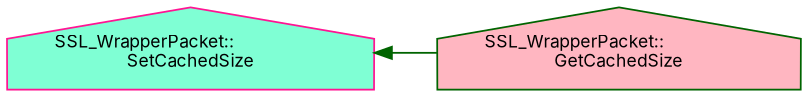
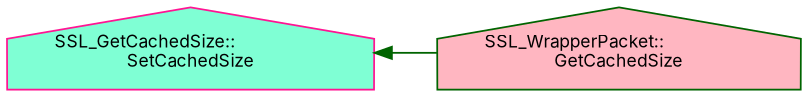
(191, 53) -> (191, 53)
